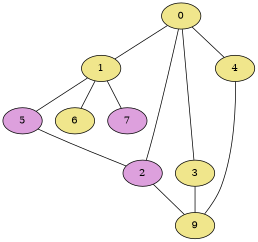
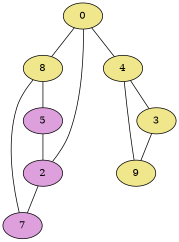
(101, 68) -> (43, 68)
(188, 95) -> (140, 95)
(75, 121) -> none
(169, 199) -> (33, 199)
